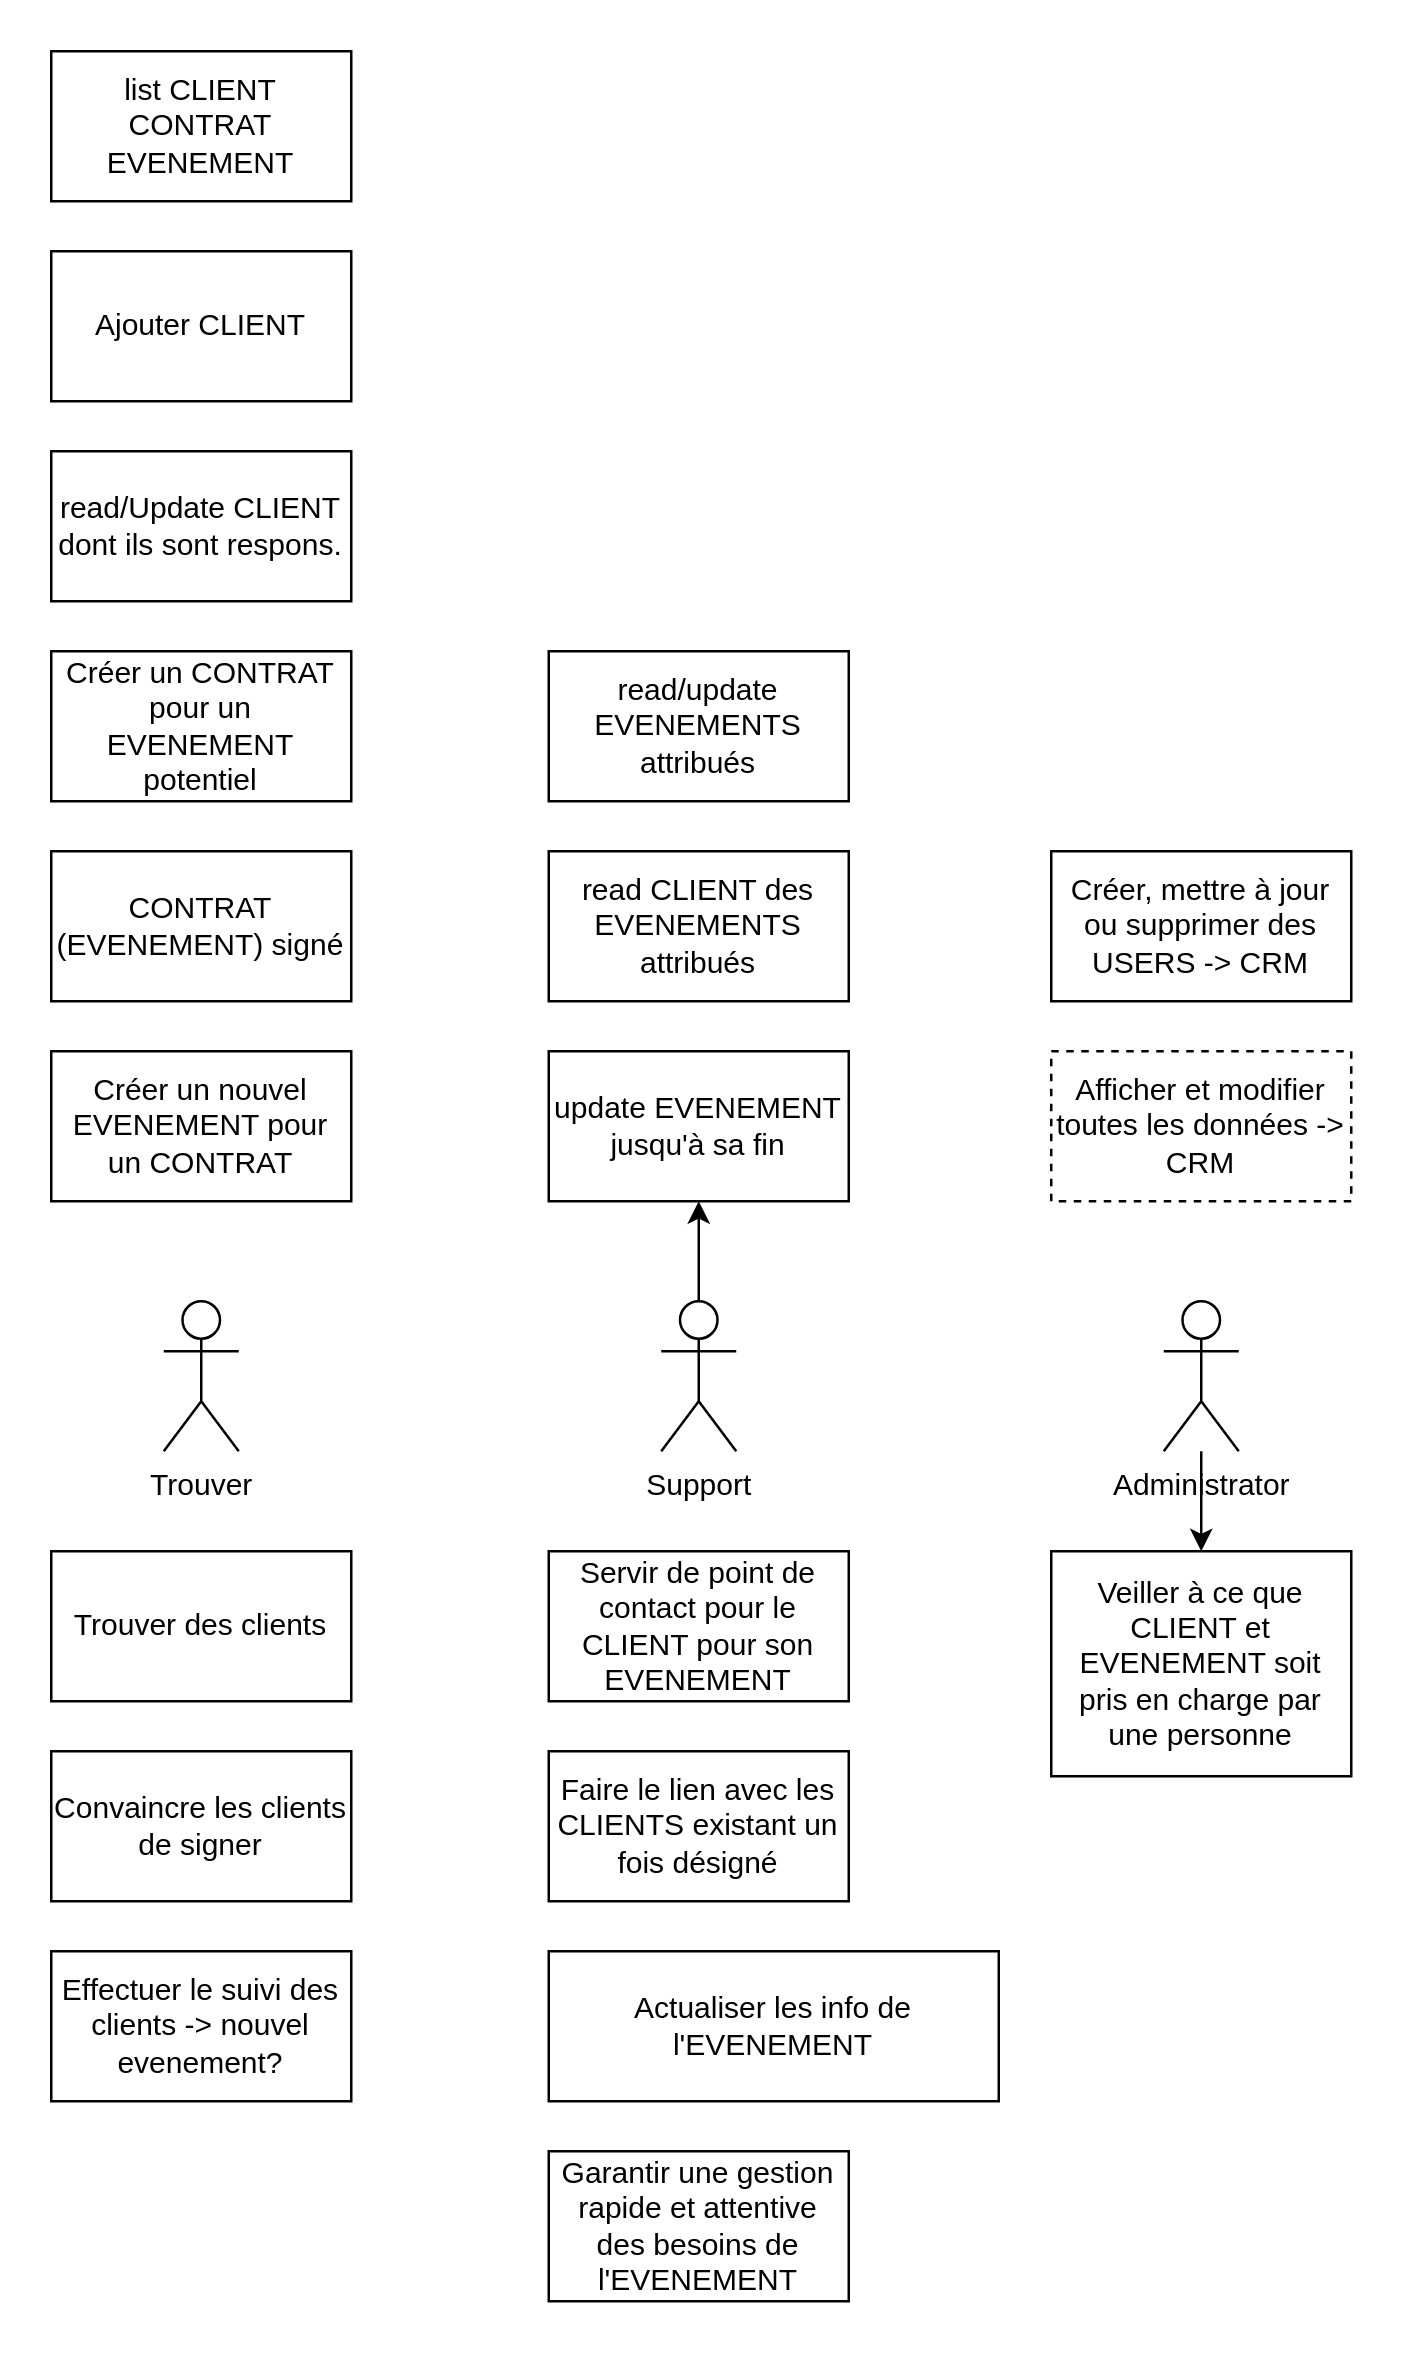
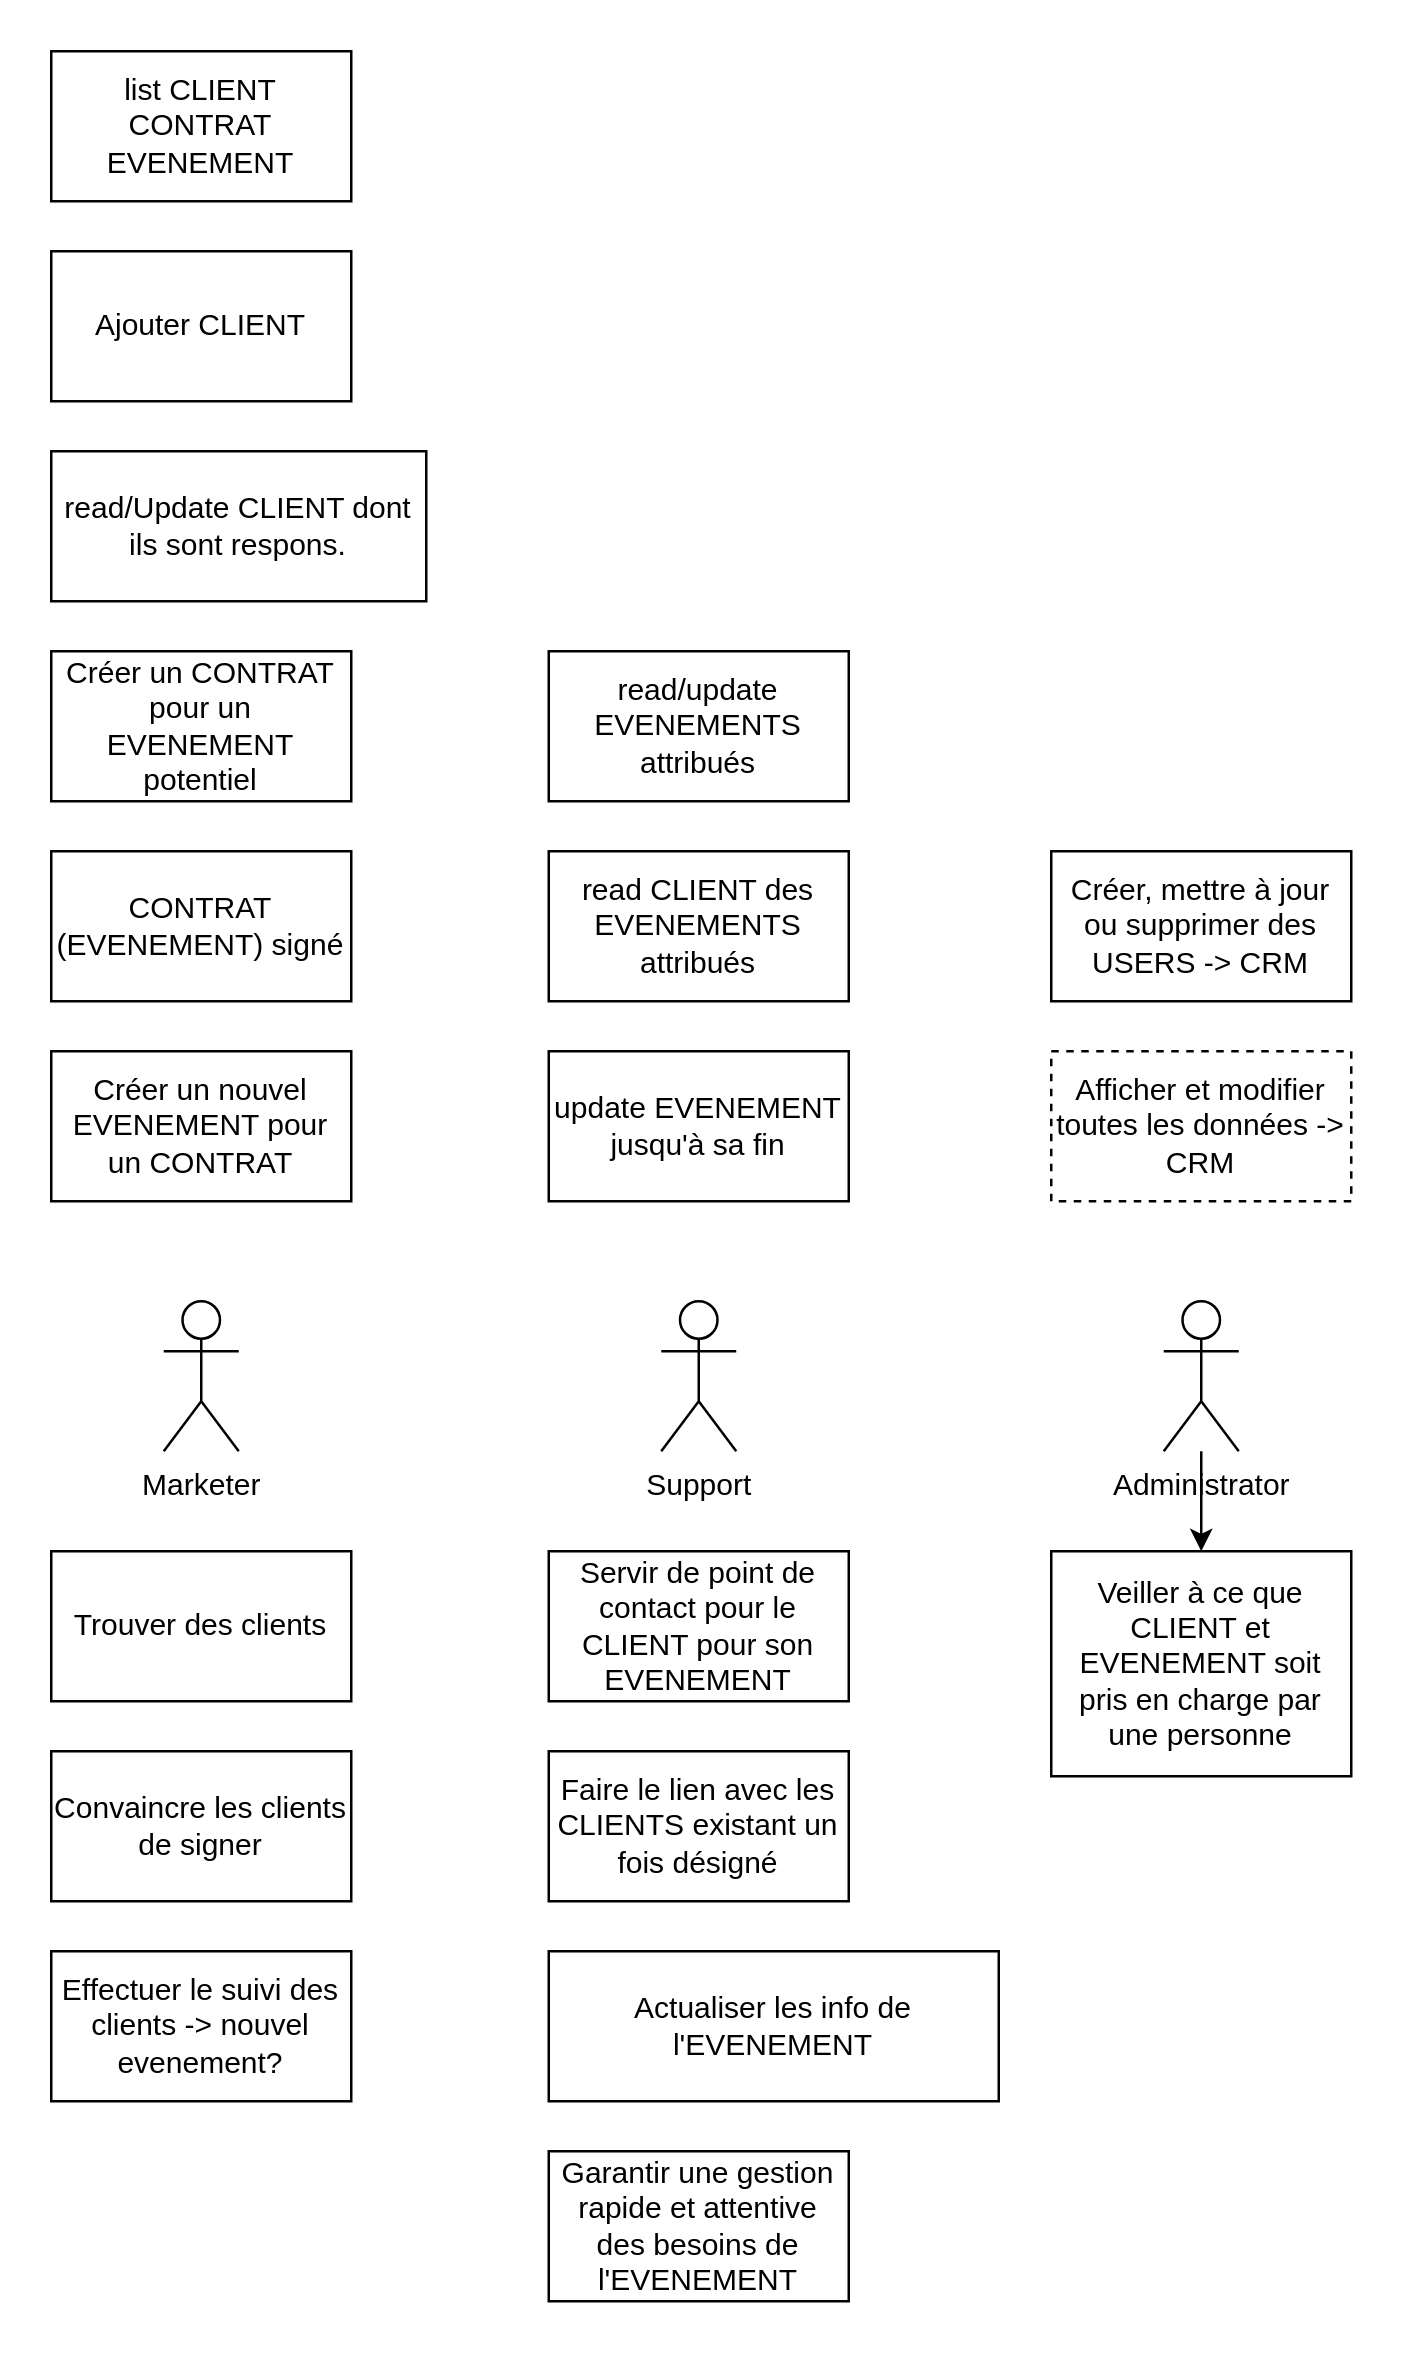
(201, 526) -> (239, 526)
(699, 1259) -> none
(203, 1487) -> (203, 1487)
